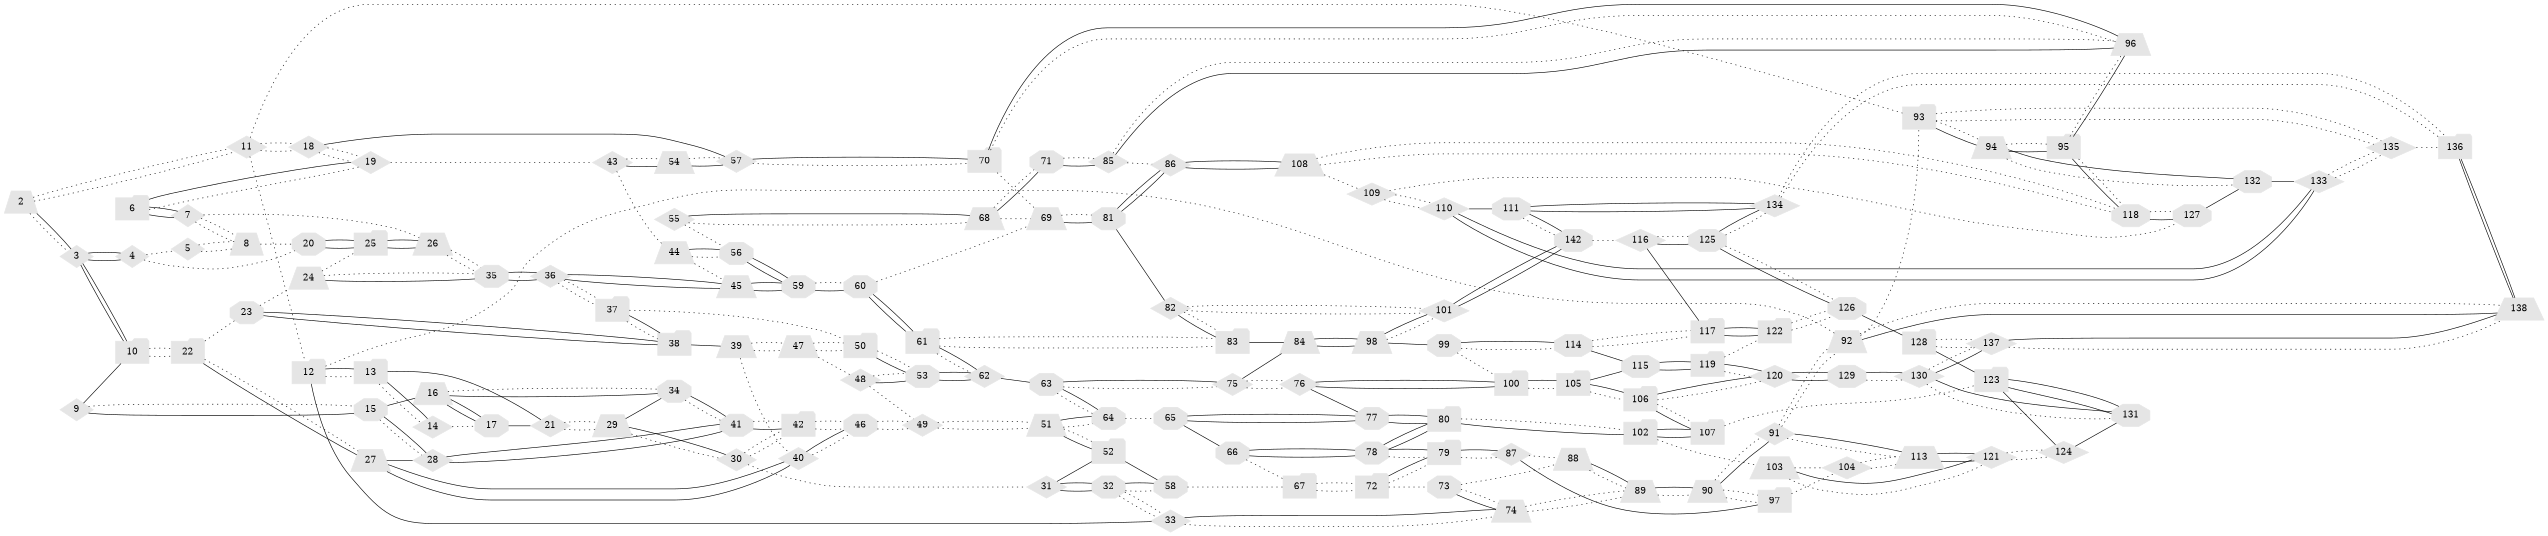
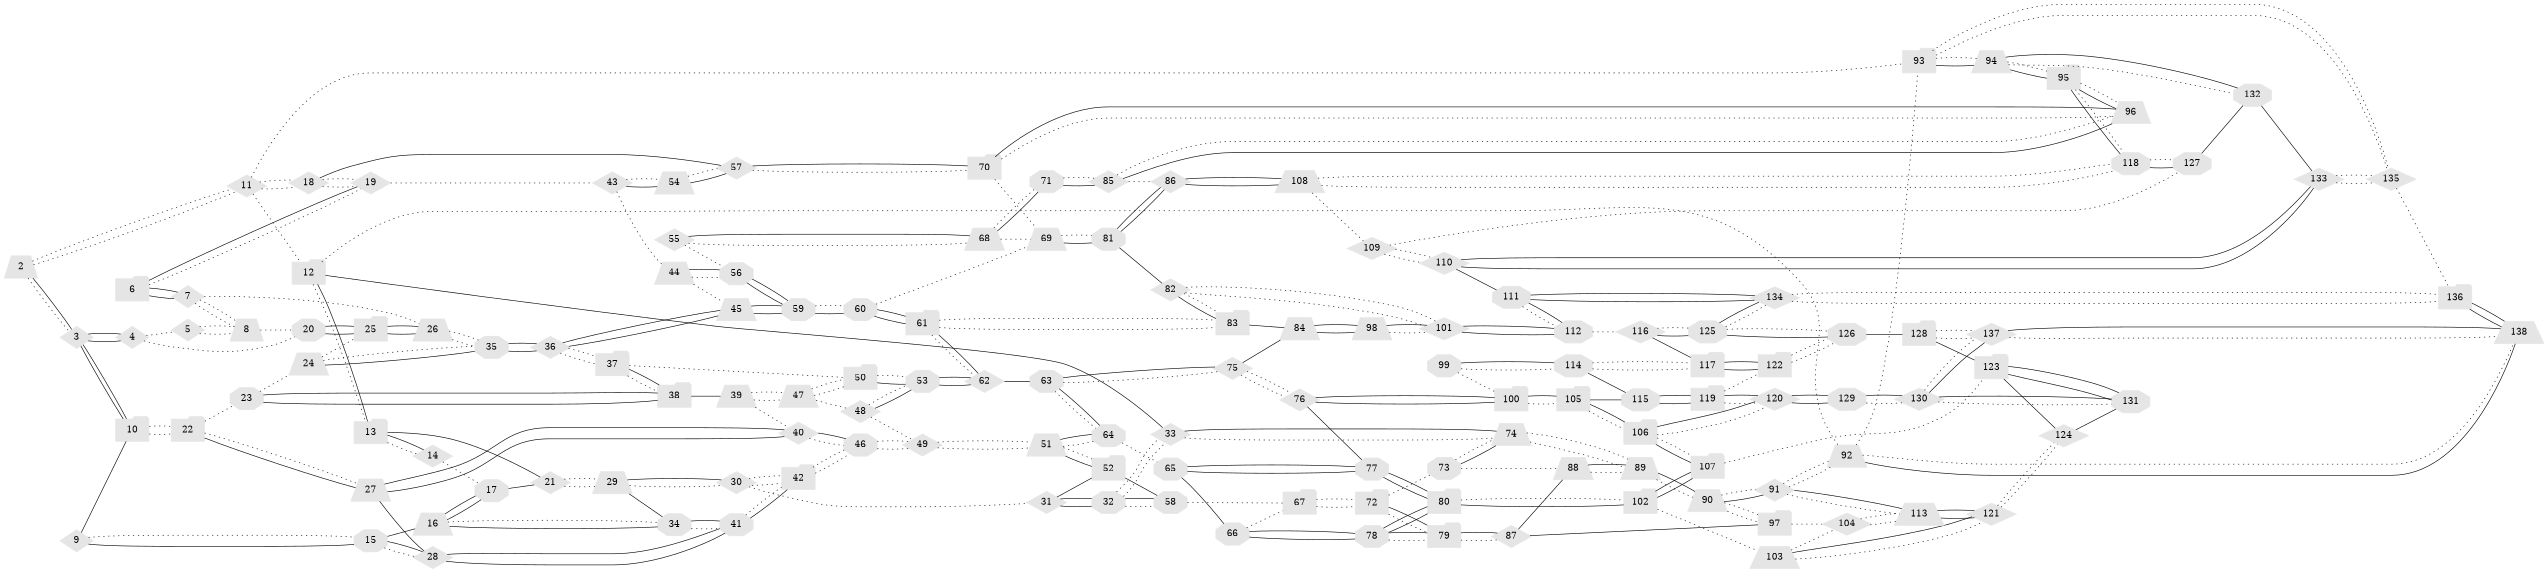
(1573, 240) -> (1573, 332)
(1408, 344) -> none
(1543, 457) -> (1535, 511)
